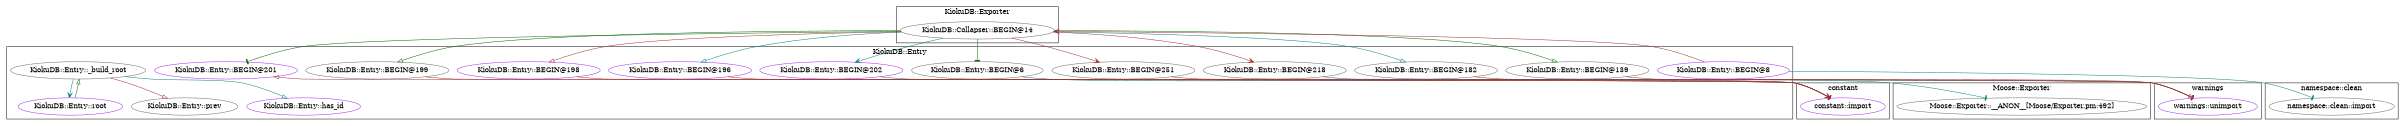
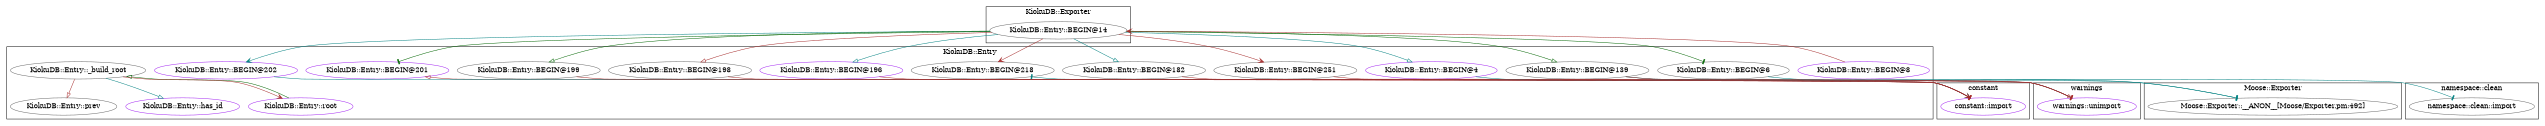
(977, 30) -> (1058, 30)
(529, 70) -> (680, 70)
none -> (1431, 70)
(2051, 74) -> (2143, 79)
(1758, 80) -> (1554, 80)
(72, 86) -> (202, 80)
